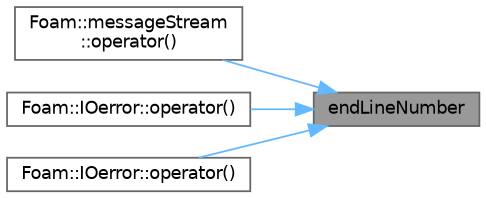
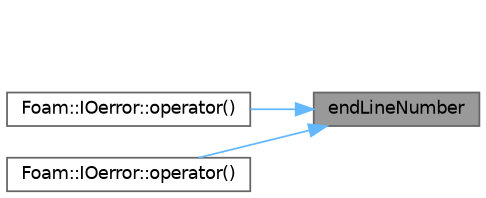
(129, 33) -> none
